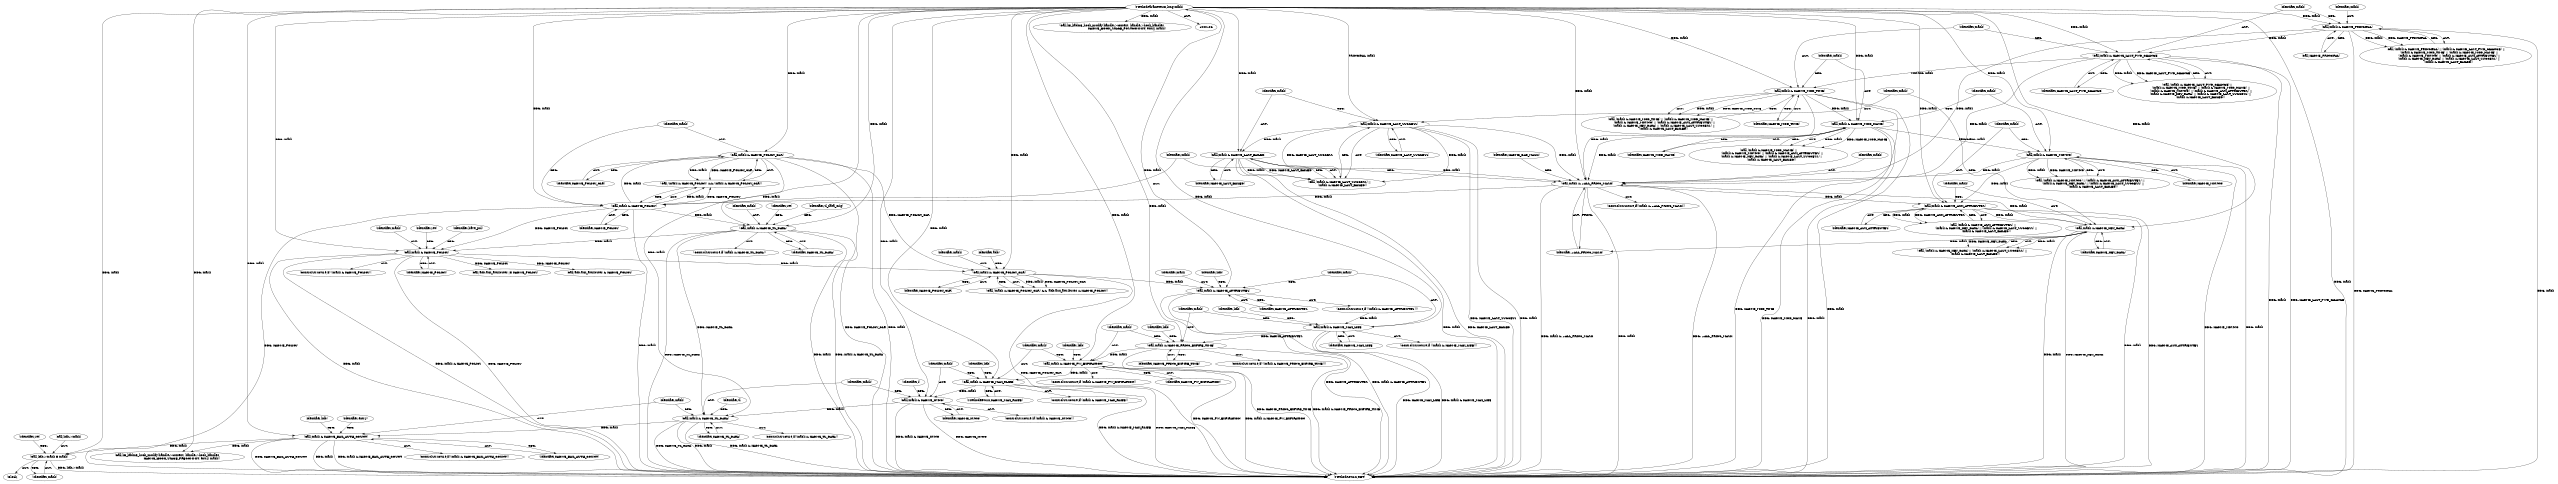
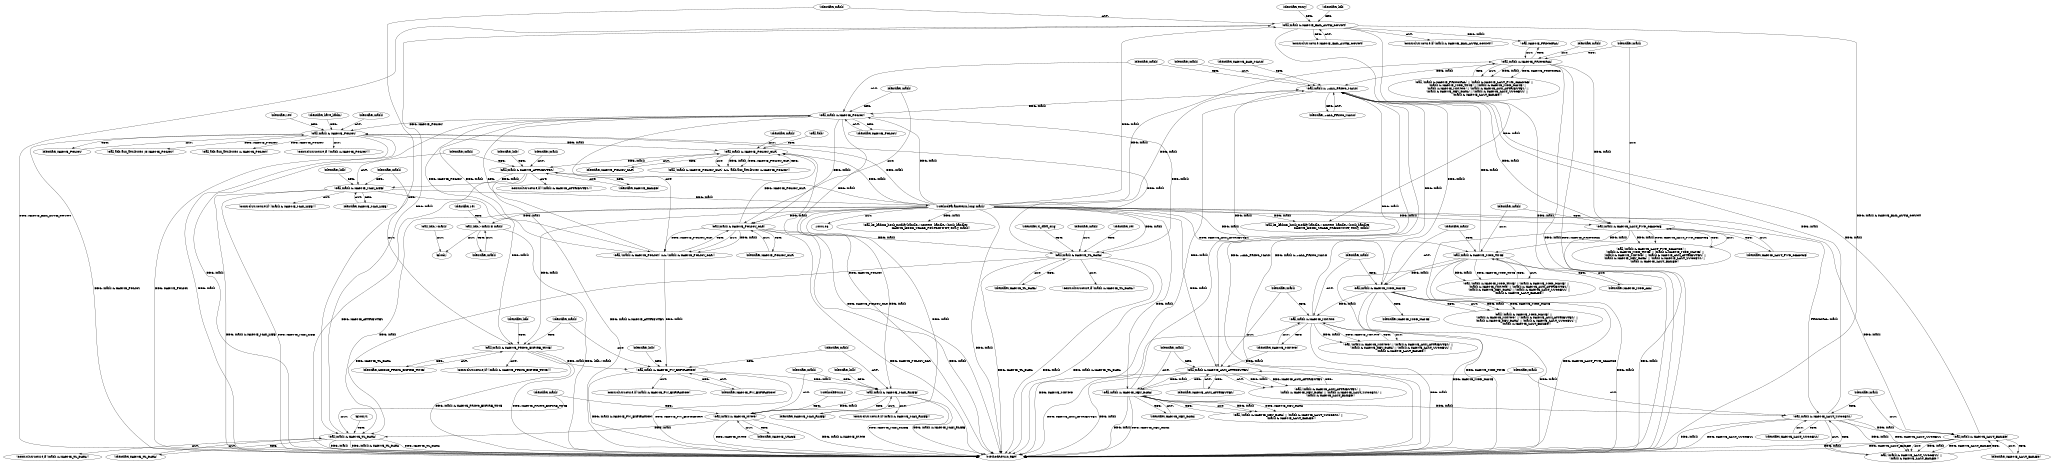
(1658, 9) -> none
(1864, 56) -> (1224, 238)
(1922, 74) -> (1618, 238)
(1776, 124) -> (1630, 288)
(1753, 140) -> none
(1972, 140) -> (1347, 304)
(1077, 153) -> (665, 312)
(1999, 173) -> (1250, 358)
(1646, 206) -> none
(1588, 215) -> (1330, 106)
(468, 228) -> (325, 115)
(1850, 243) -> (1461, 408)
(989, 253) -> (817, 134)
(1284, 309) -> (639, 188)
(1358, 318) -> (455, 185)
(1282, 337) -> (520, 255)
(1169, 364) -> (394, 370)
(911, 382) -> (833, 393)
(732, 400) -> (362, 417)
(995, 400) -> (802, 417)
(961, 419) -> (777, 437)
(1040, 419) -> none
(182, 444) -> (1434, 33)
(60, 446) -> (437, 240)
(569, 457) -> (1328, 44)
